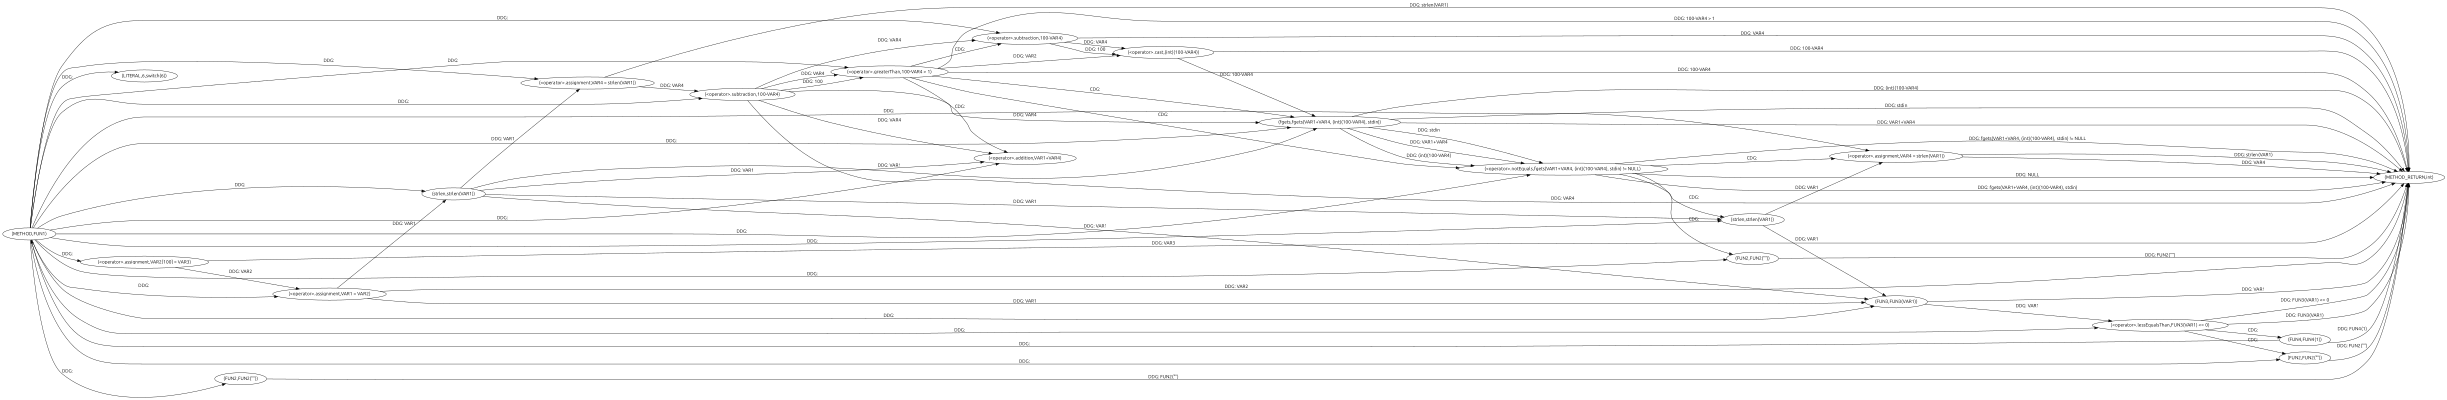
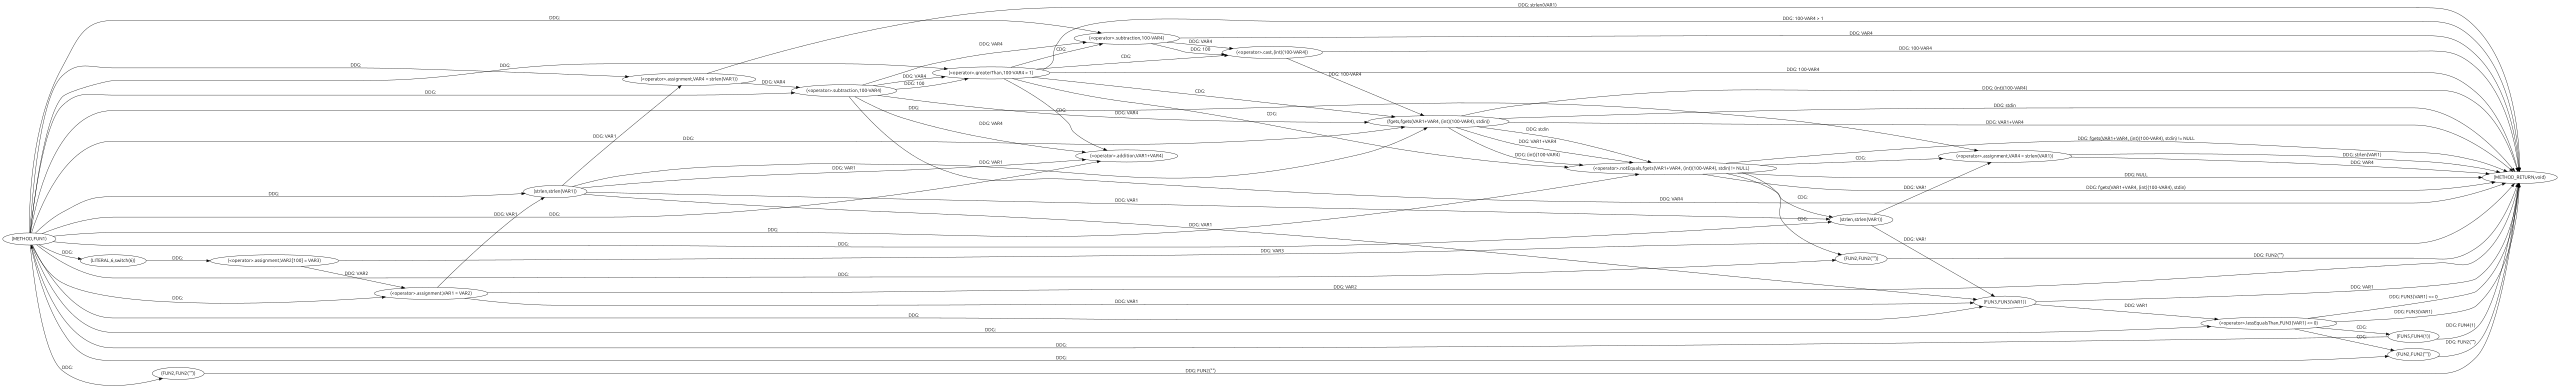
(1025, 56) -> (1127, 57)
(2409, 177) -> (2520, 177)
(55, 253) -> (176, 261)
(2305, 340) -> (2414, 336)
